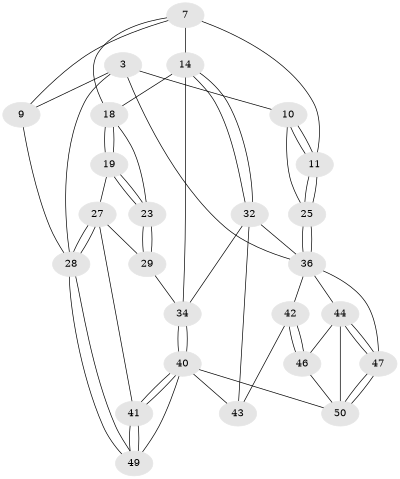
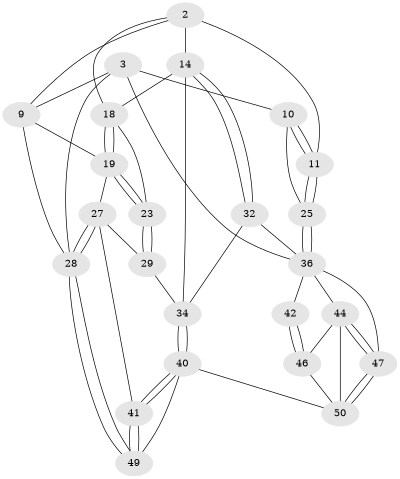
(185, 15) -> (185, 15)
none -> (65, 140)
(238, 414) -> none
